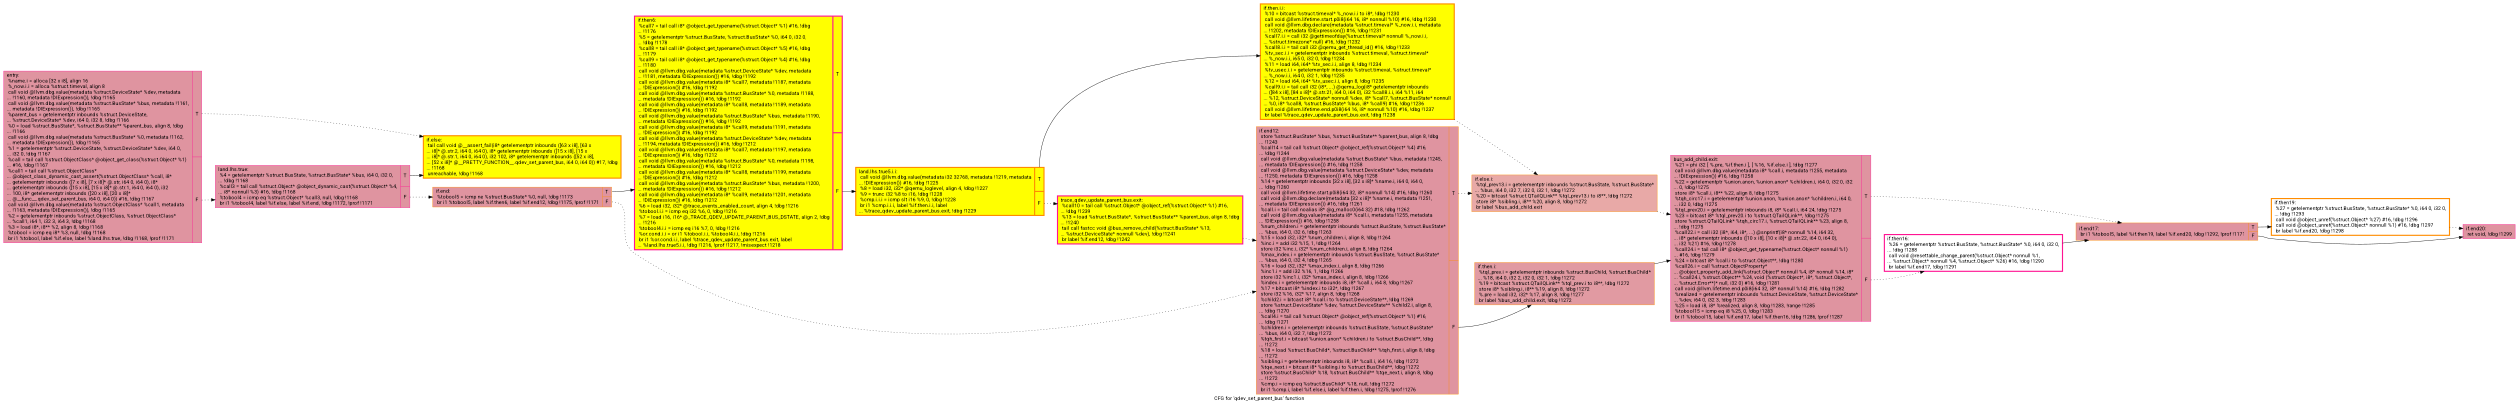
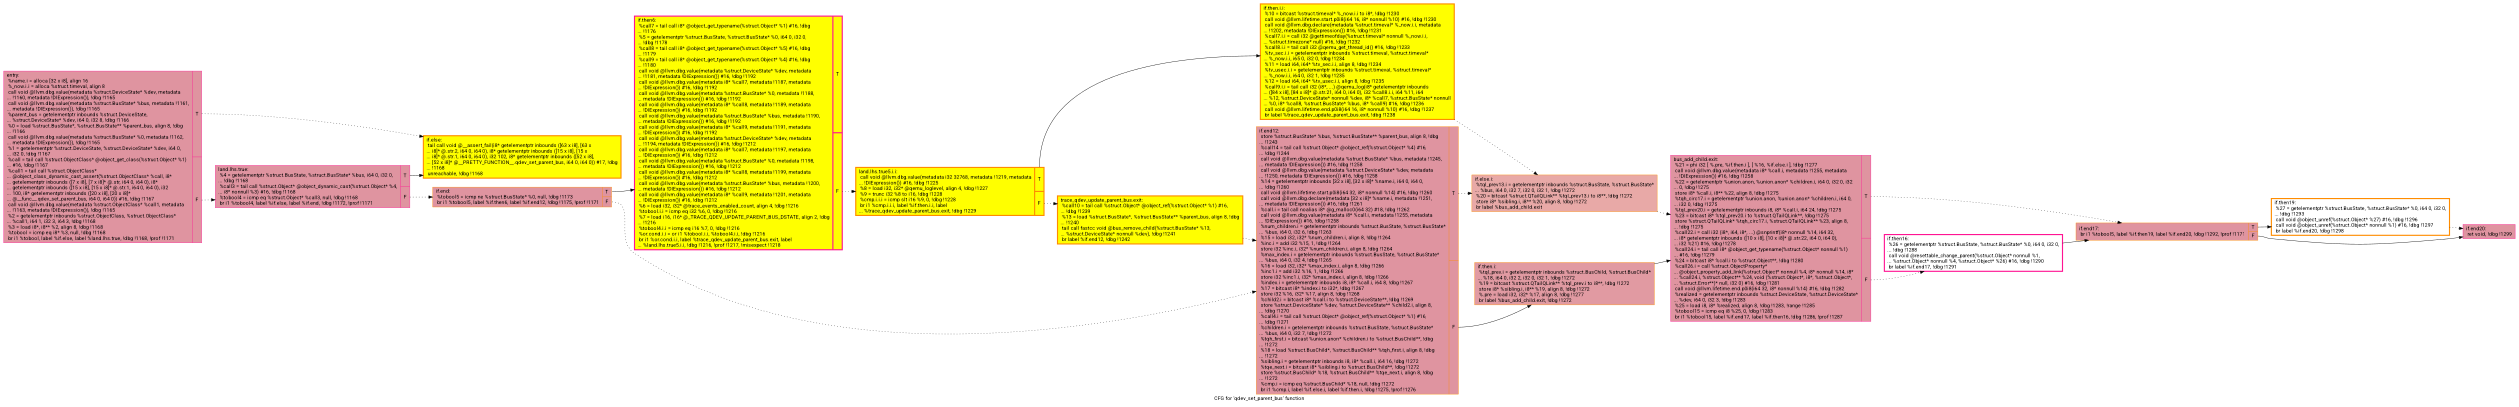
(847, 191) -> (847, 191)
(1150, 220) -> (1150, 220)
